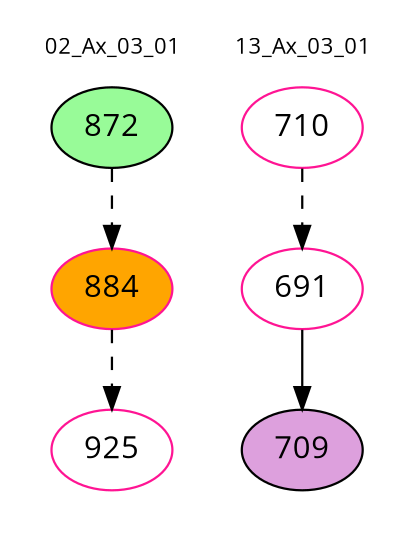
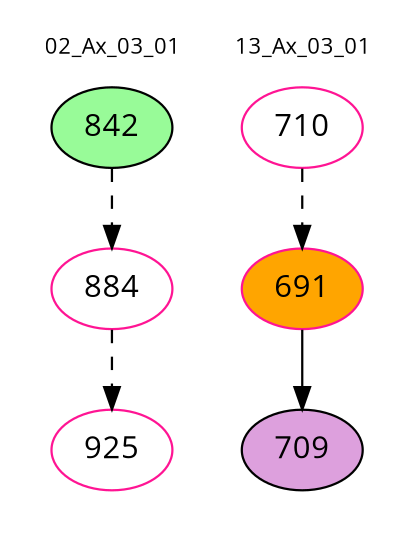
(112, 128) -> (112, 128)
(112, 289) -> (112, 289)
(302, 289) -> (302, 289)
